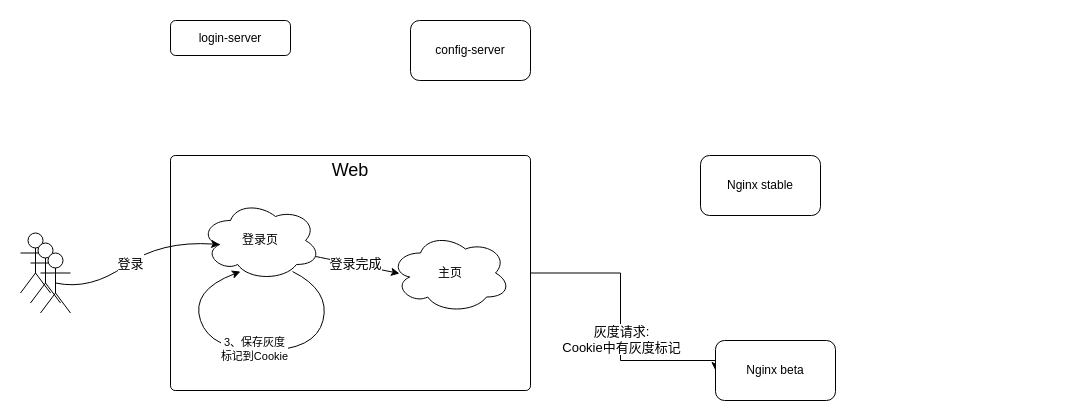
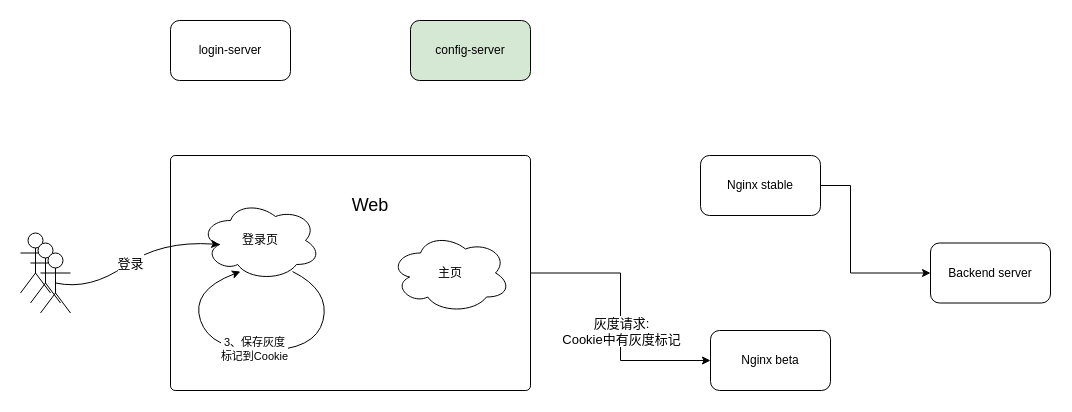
(231, 38) -> (231, 51)
(471, 51) -> (471, 51)
(351, 171) -> (371, 206)
none -> (851, 251)
(355, 264) -> none
none -> (991, 273)
(776, 371) -> (771, 361)
